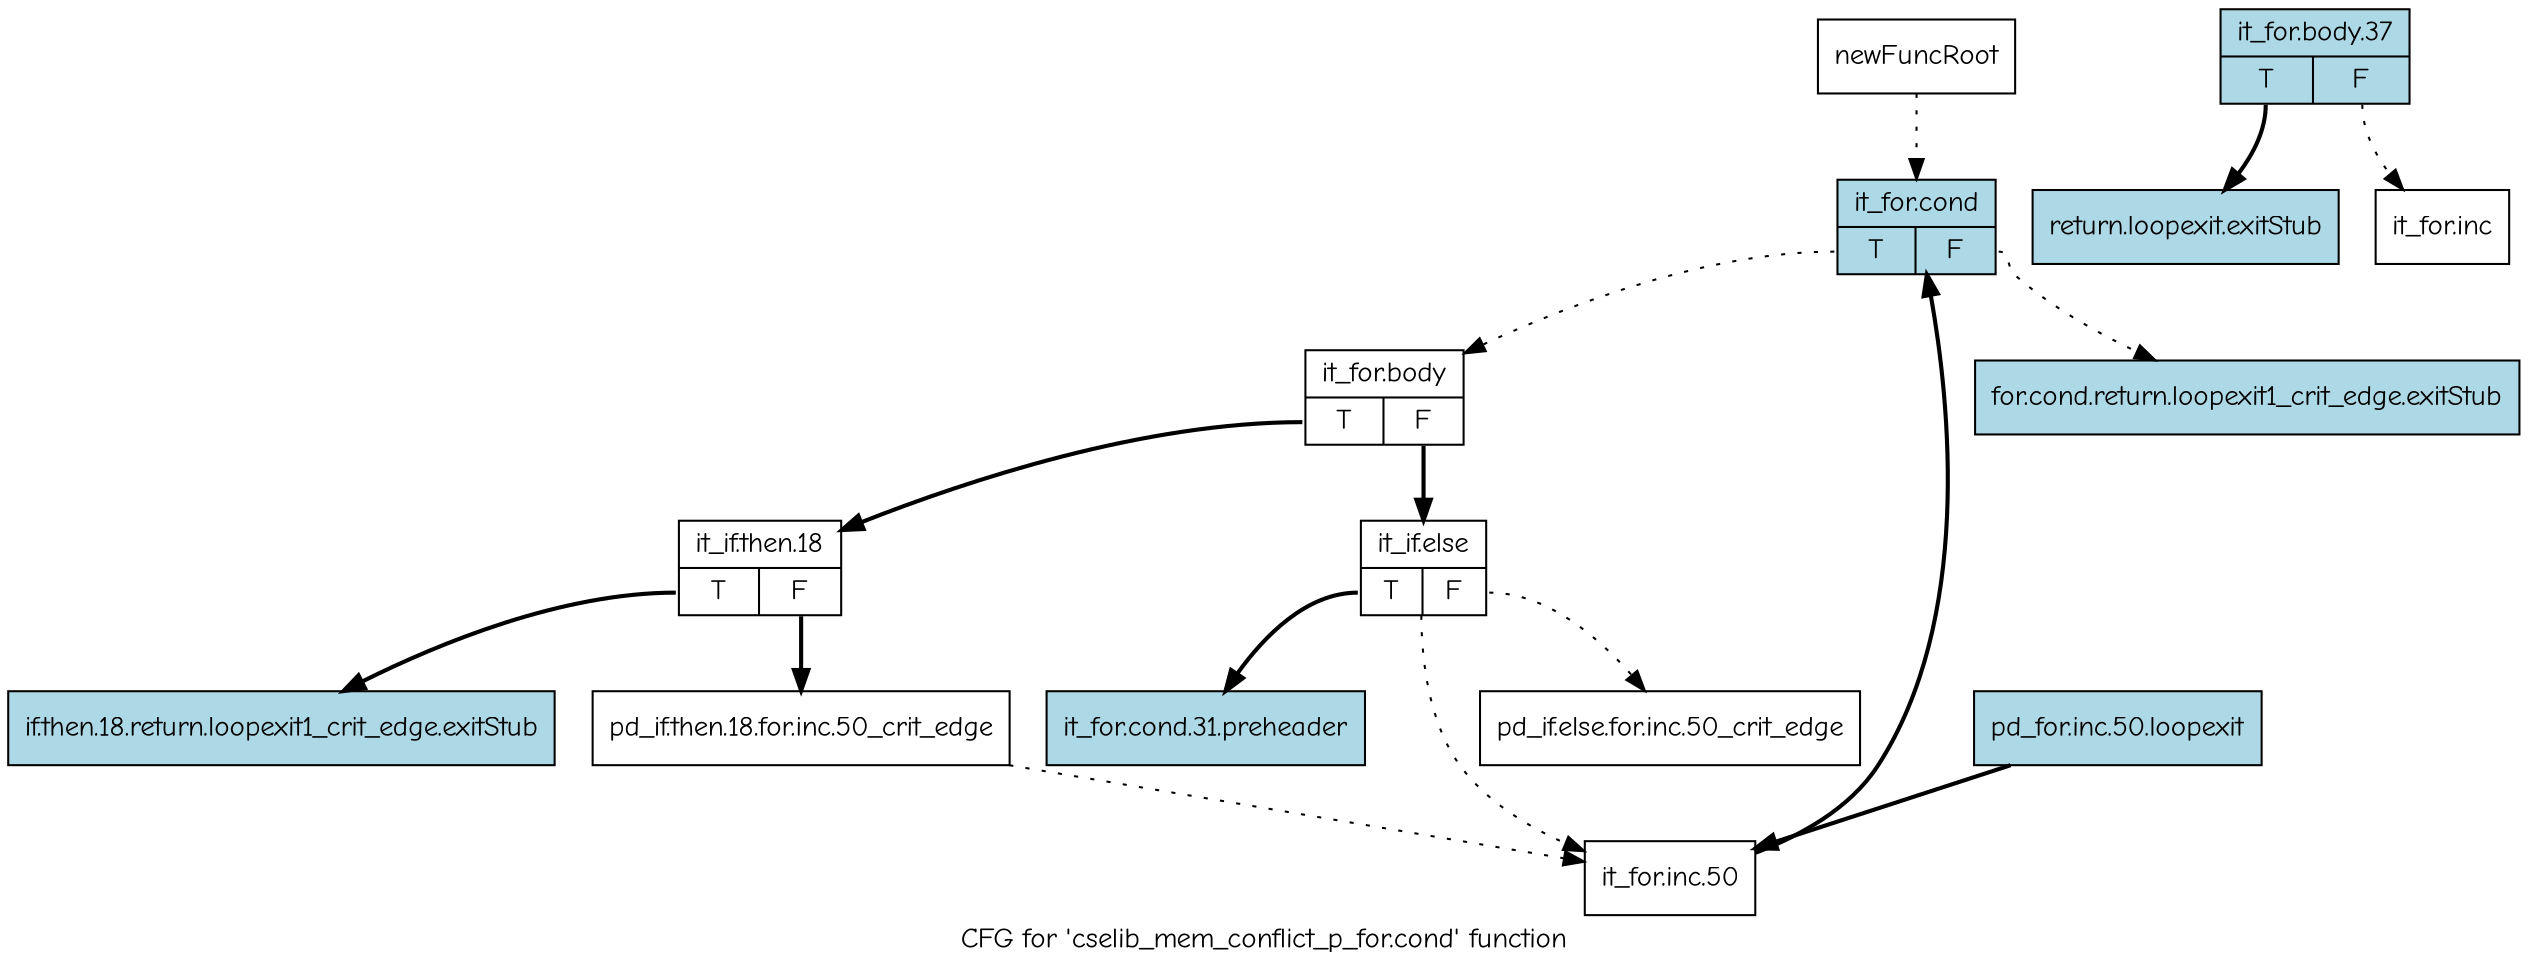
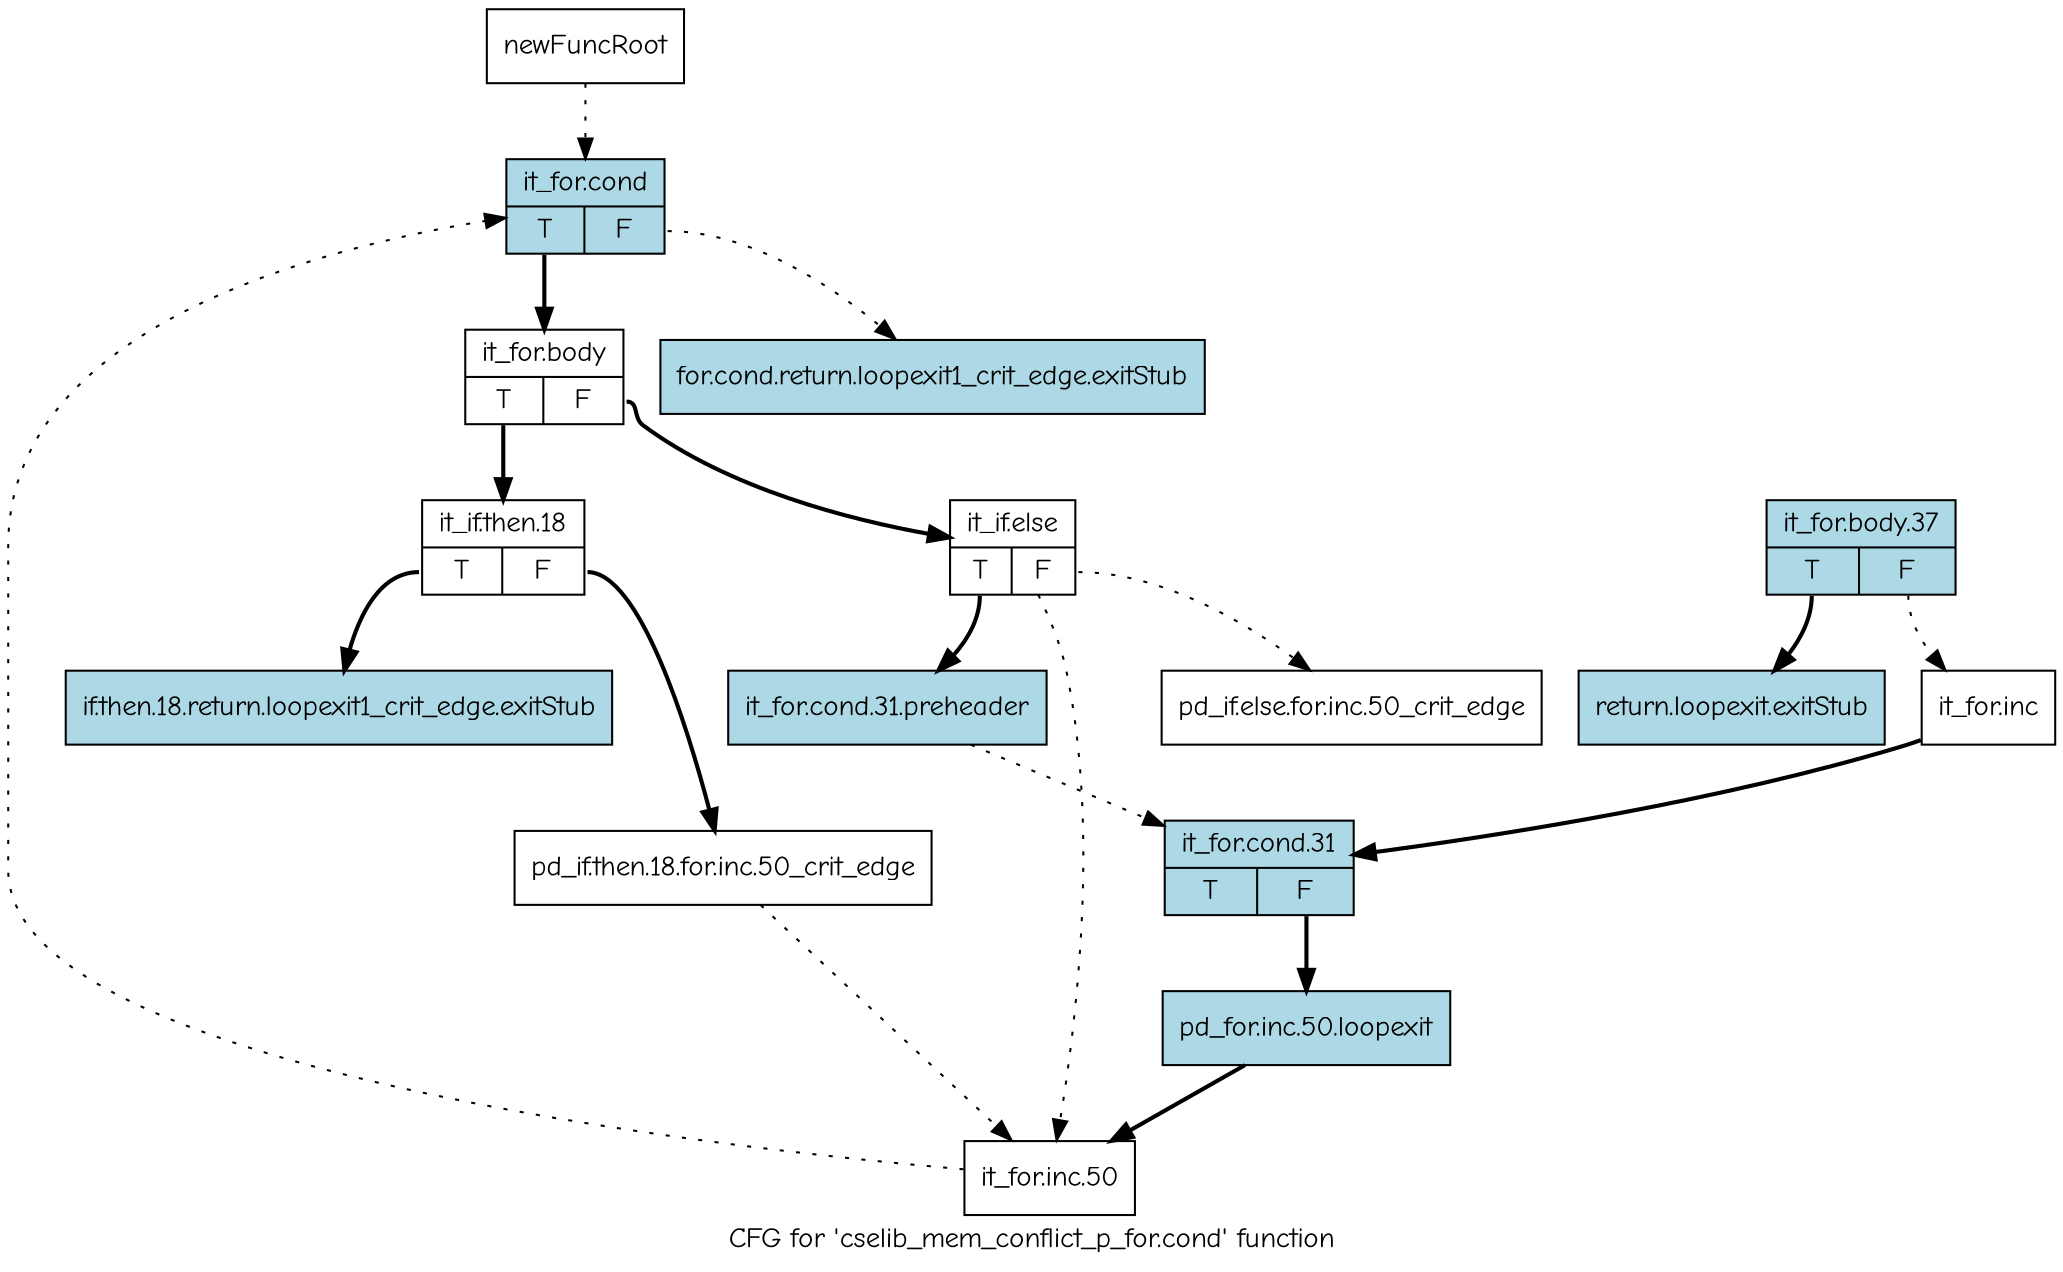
(1654, 280) -> (544, 281)
(1935, 612) -> (27, 912)
none -> (1259, 868)
